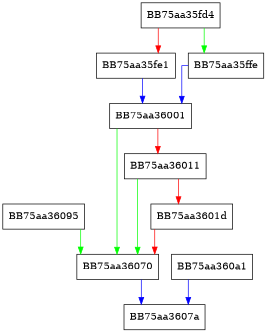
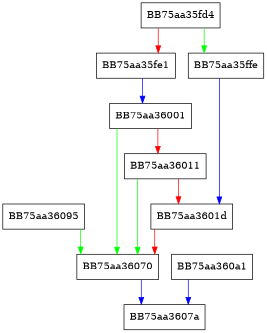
(182, 78) -> (219, 138)
